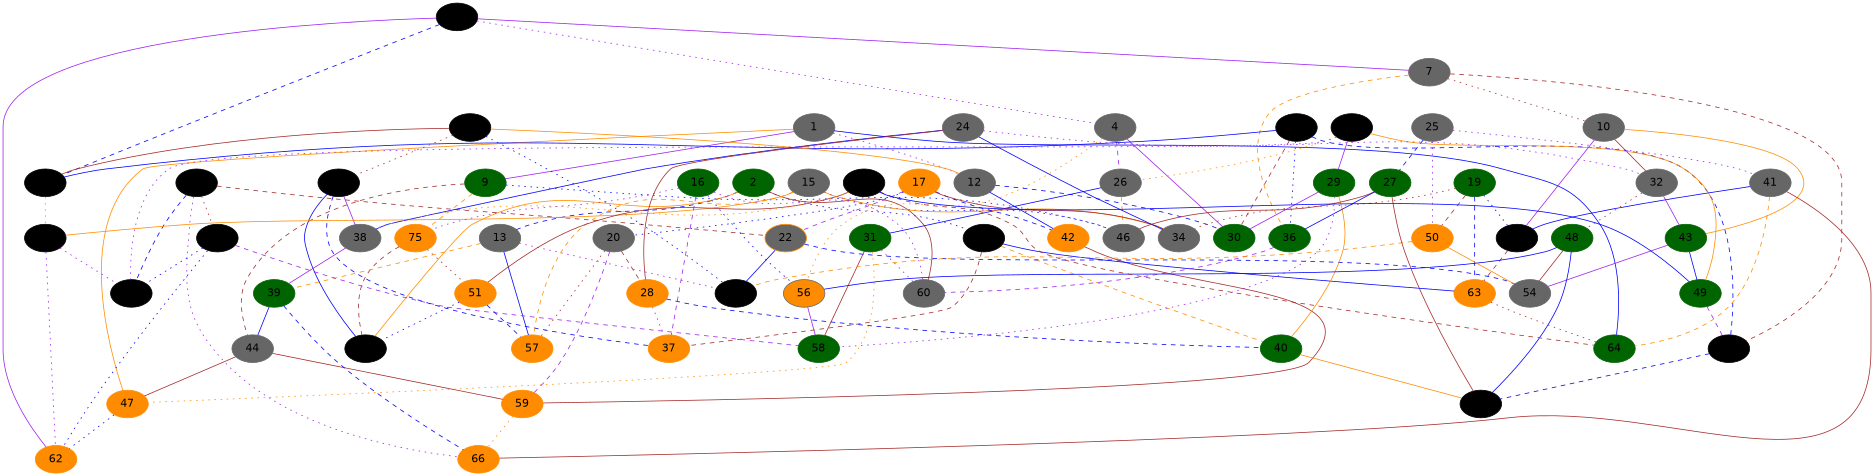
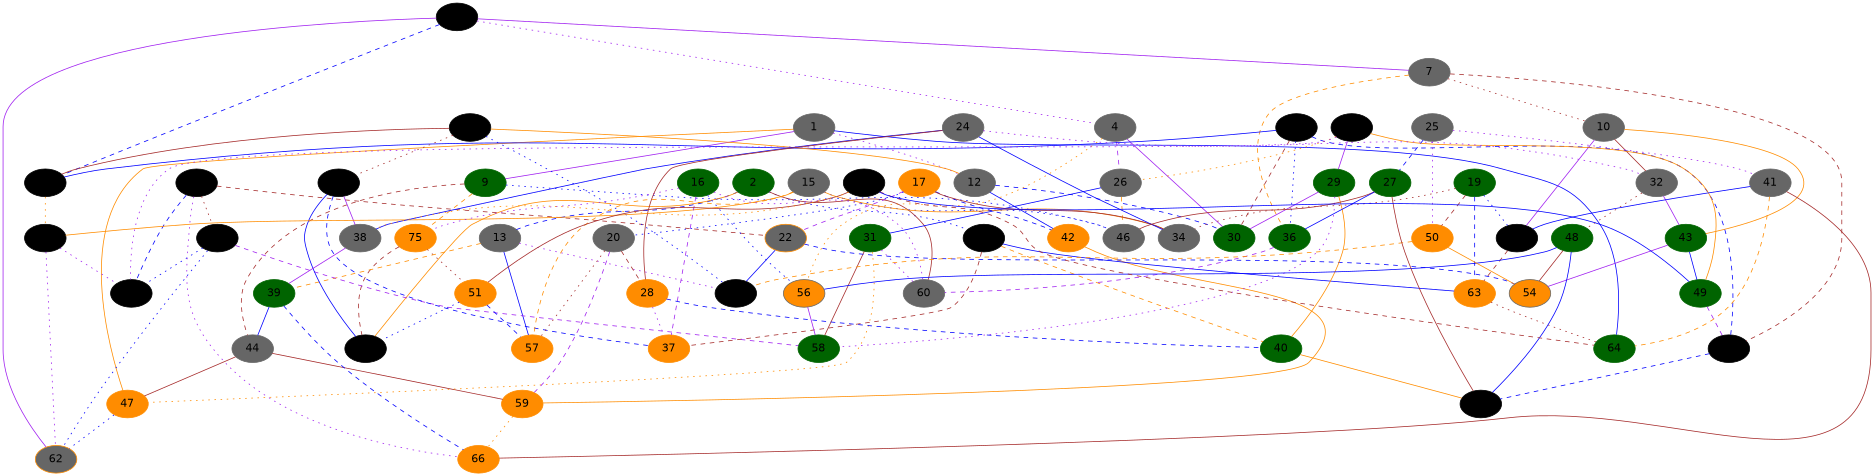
(1530, 293) -> (1530, 293)
(1075, 388) -> (1075, 388)
(56, 459) -> (56, 459)
